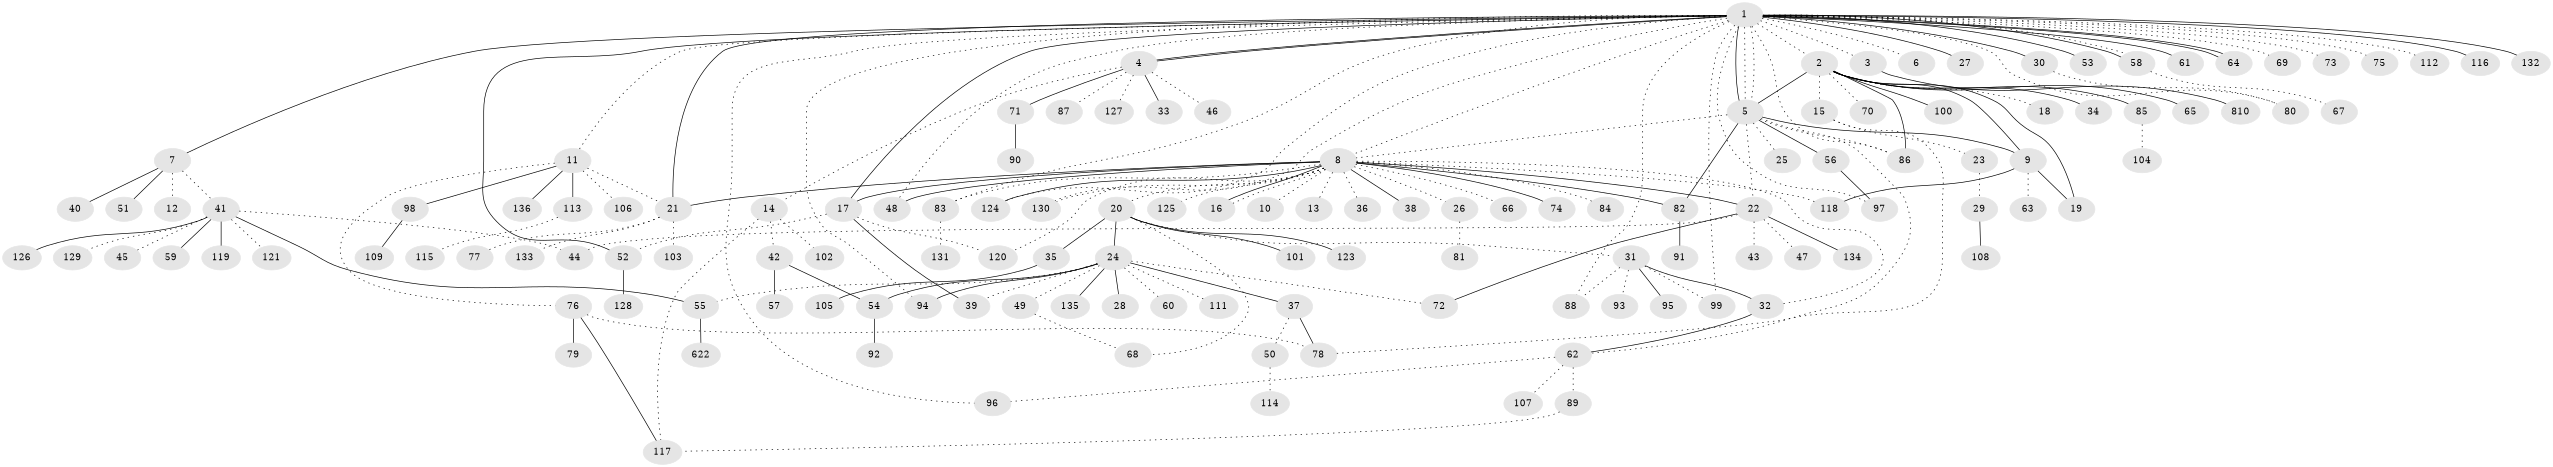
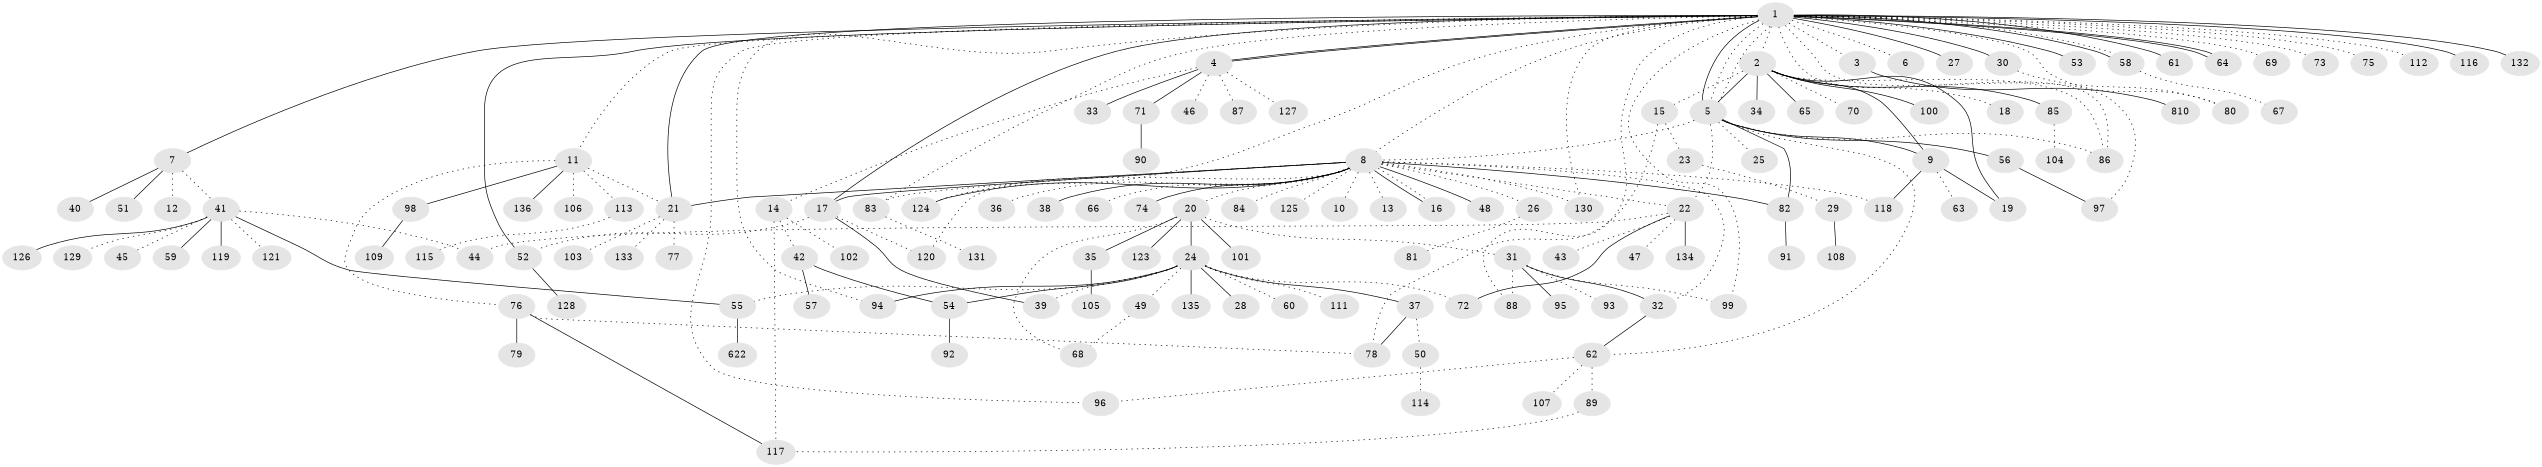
(1242, 35) -> none
(1886, 96) -> (1954, 80)
(1548, 177) -> (1539, 187)
(573, 185) -> (599, 185)
